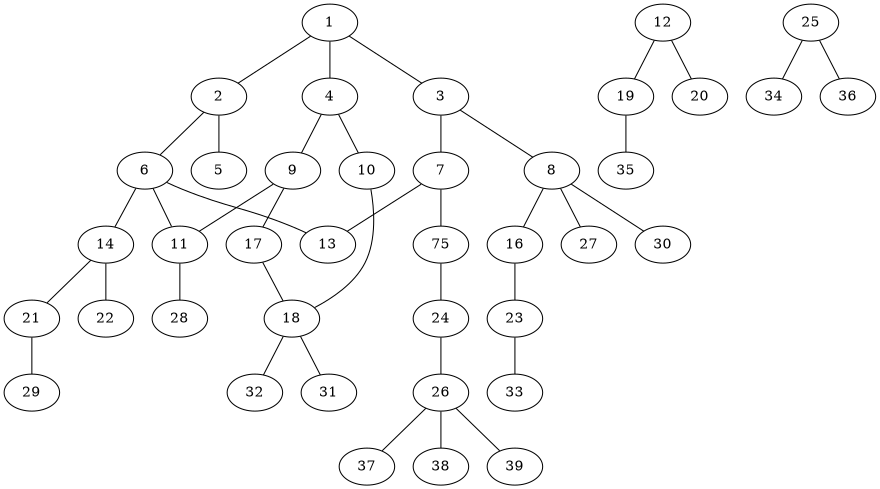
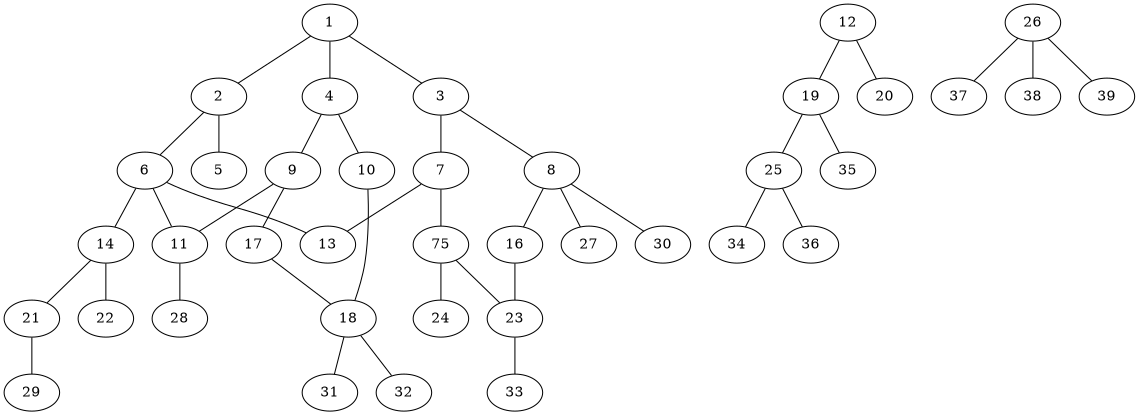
none -> (792, 134)
none -> (478, 282)
(441, 356) -> none
